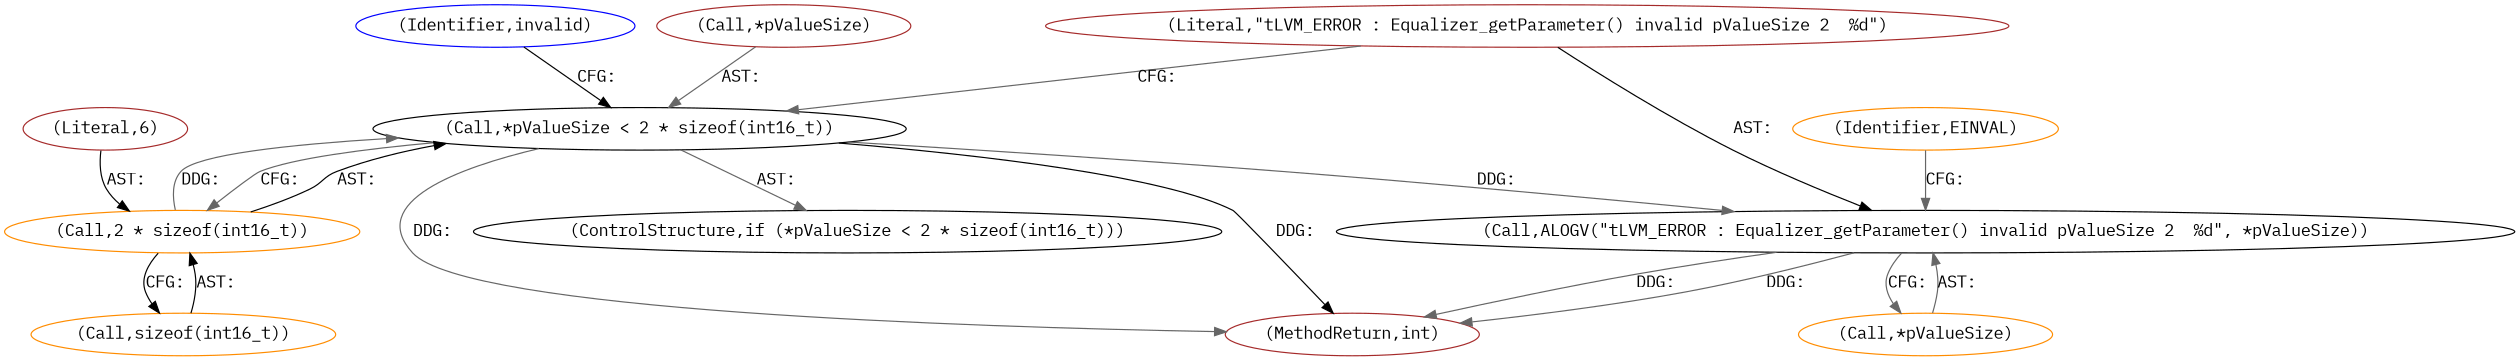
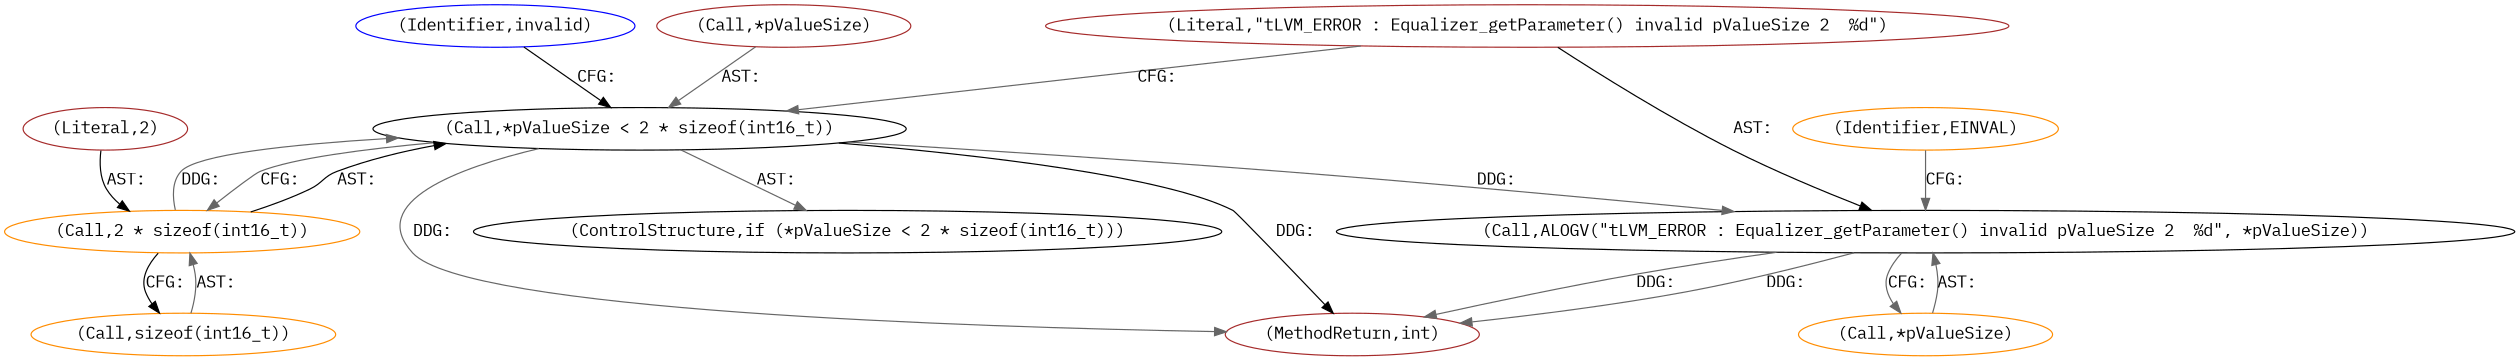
(105, 129) -> (105, 129)
(196, 289) -> (196, 289)
